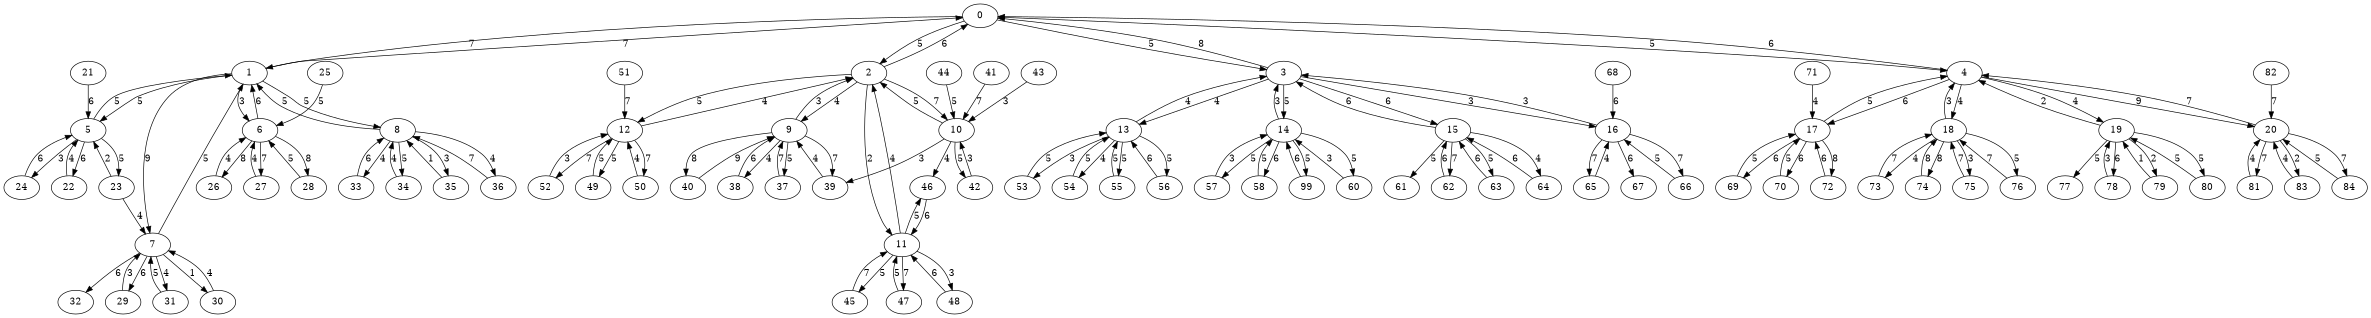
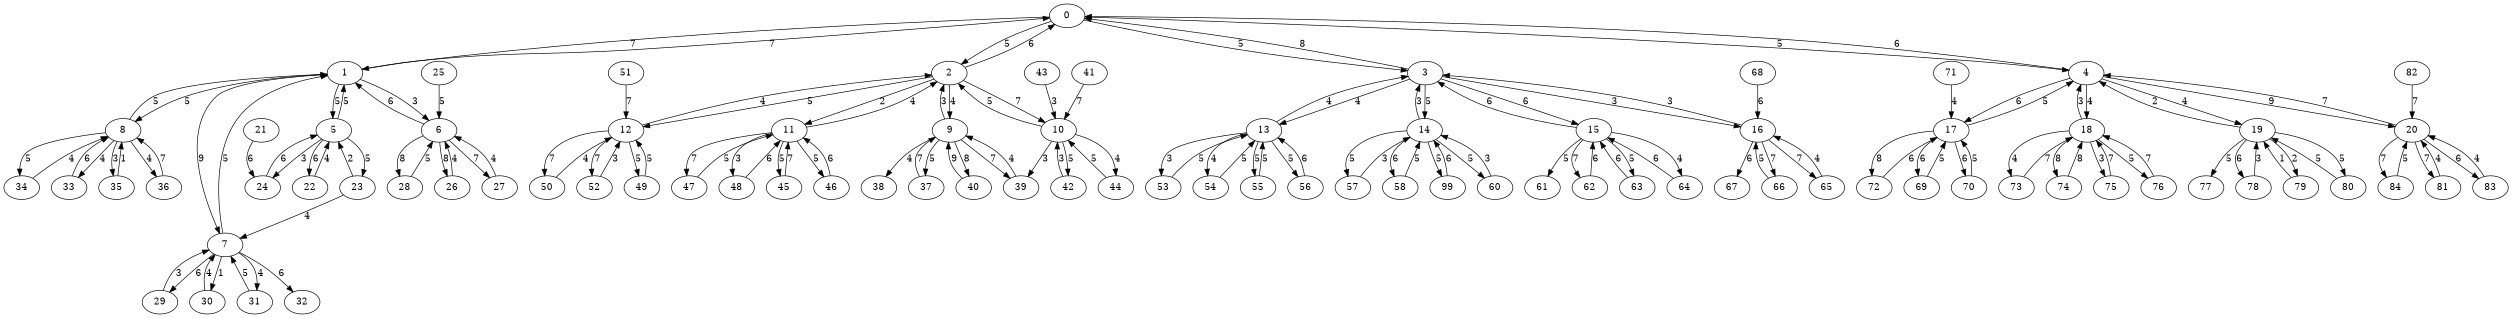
(88, 98) -> (247, 156)
(750, 155) -> none
(944, 156) -> (1101, 146)
(2298, 159) -> (2459, 159)
